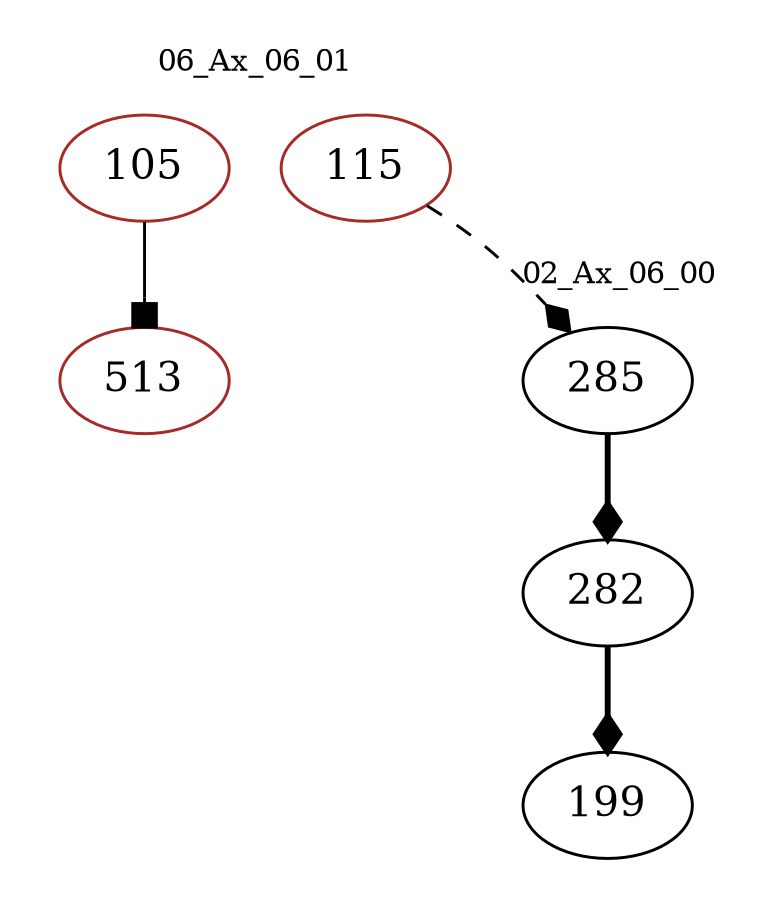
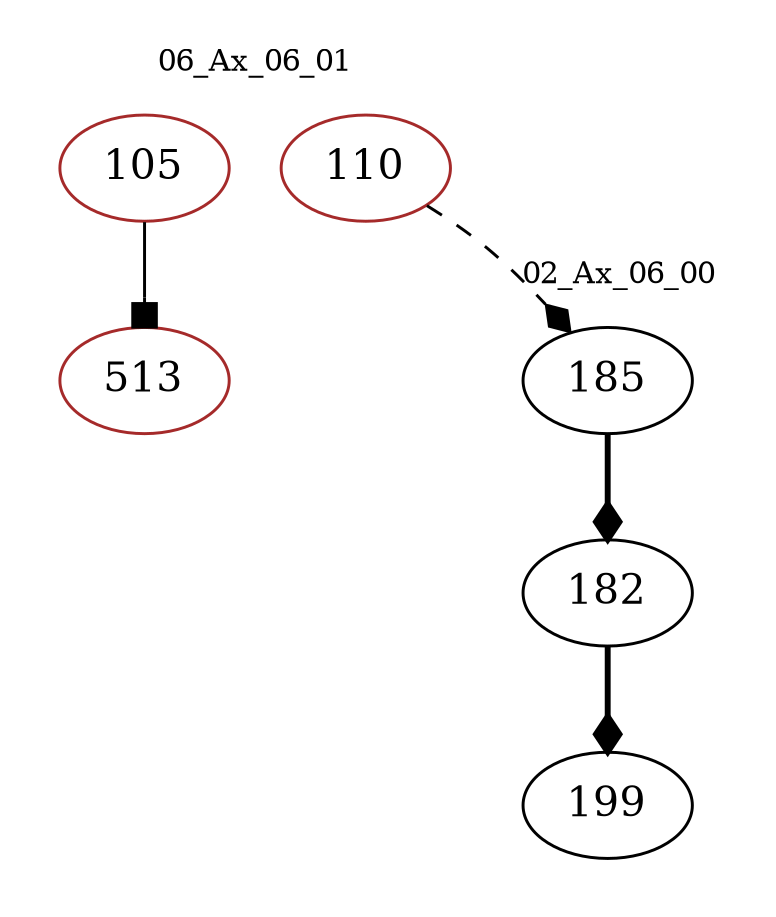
(366, 168) -> (366, 168)
(608, 381) -> (608, 381)
(608, 593) -> (608, 593)
